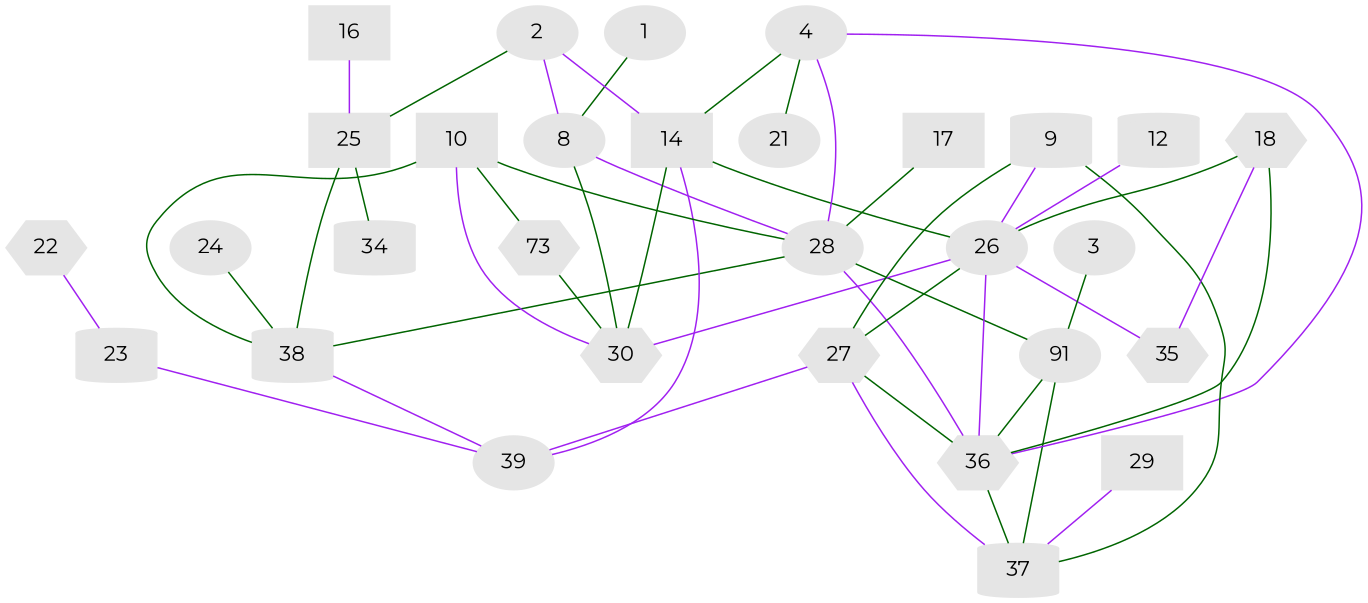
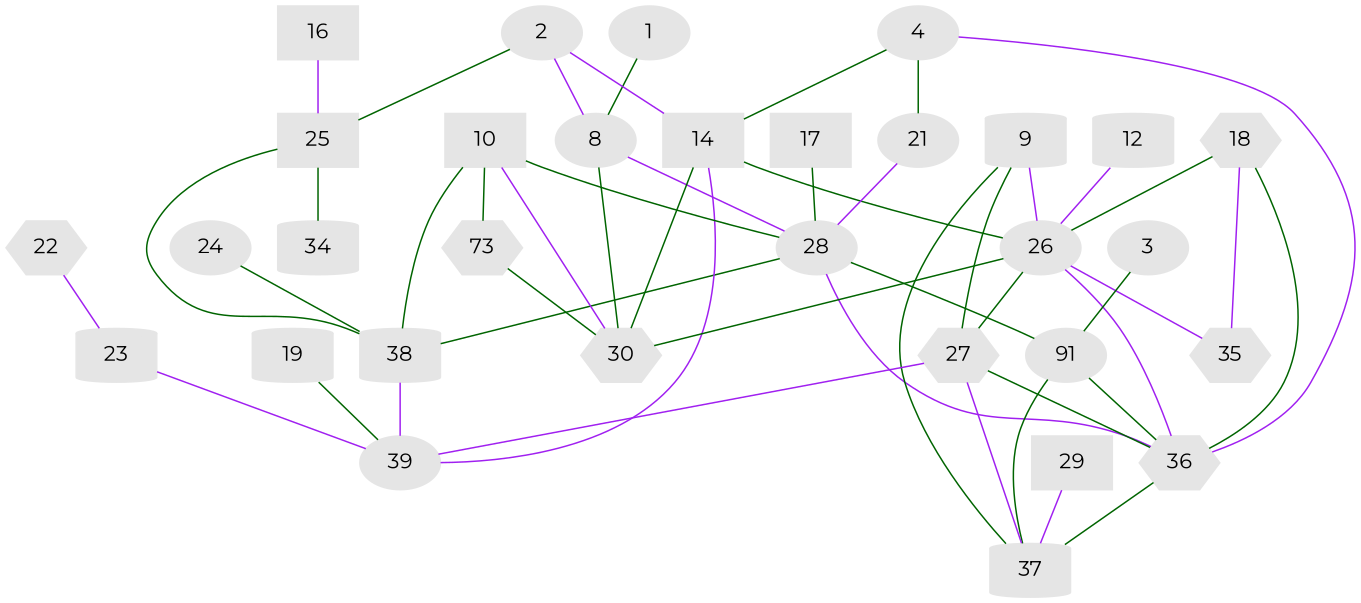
(836, 139) -> (869, 193)
(802, 302) -> (829, 302)
none -> (293, 355)
